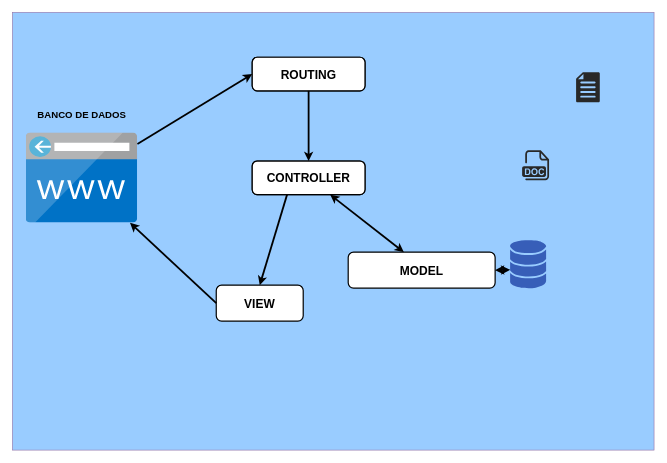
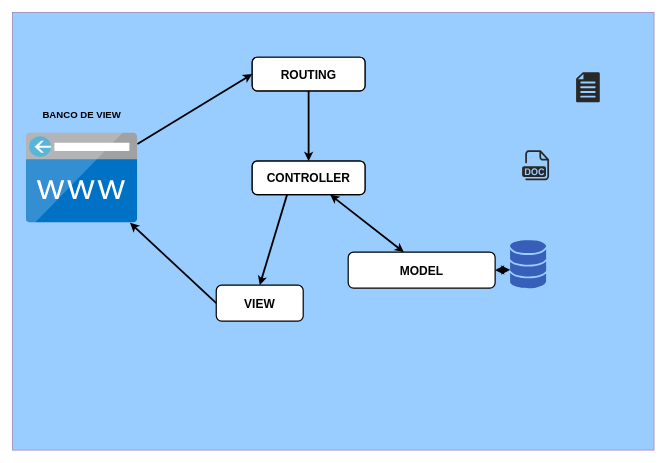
(82, 115) -> (82, 115)
